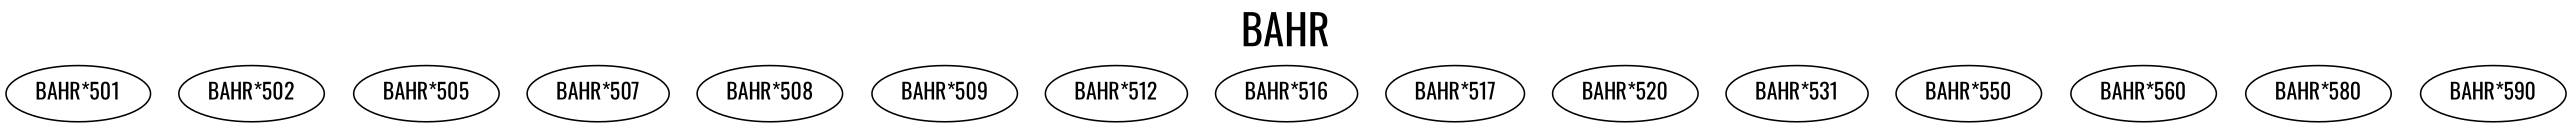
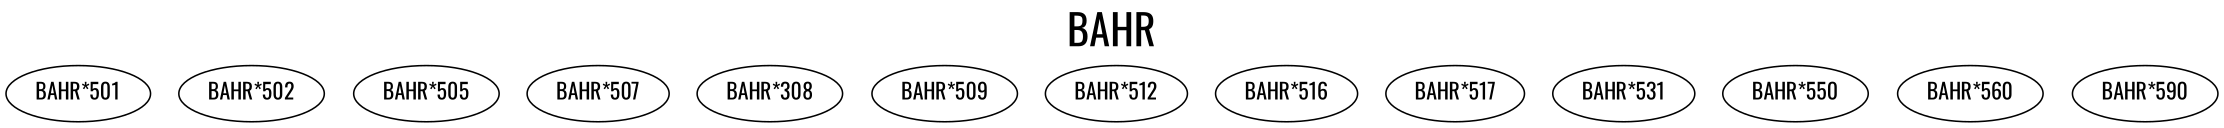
(770, 94) -> (770, 94)
(1625, 94) -> none
(2318, 94) -> none
